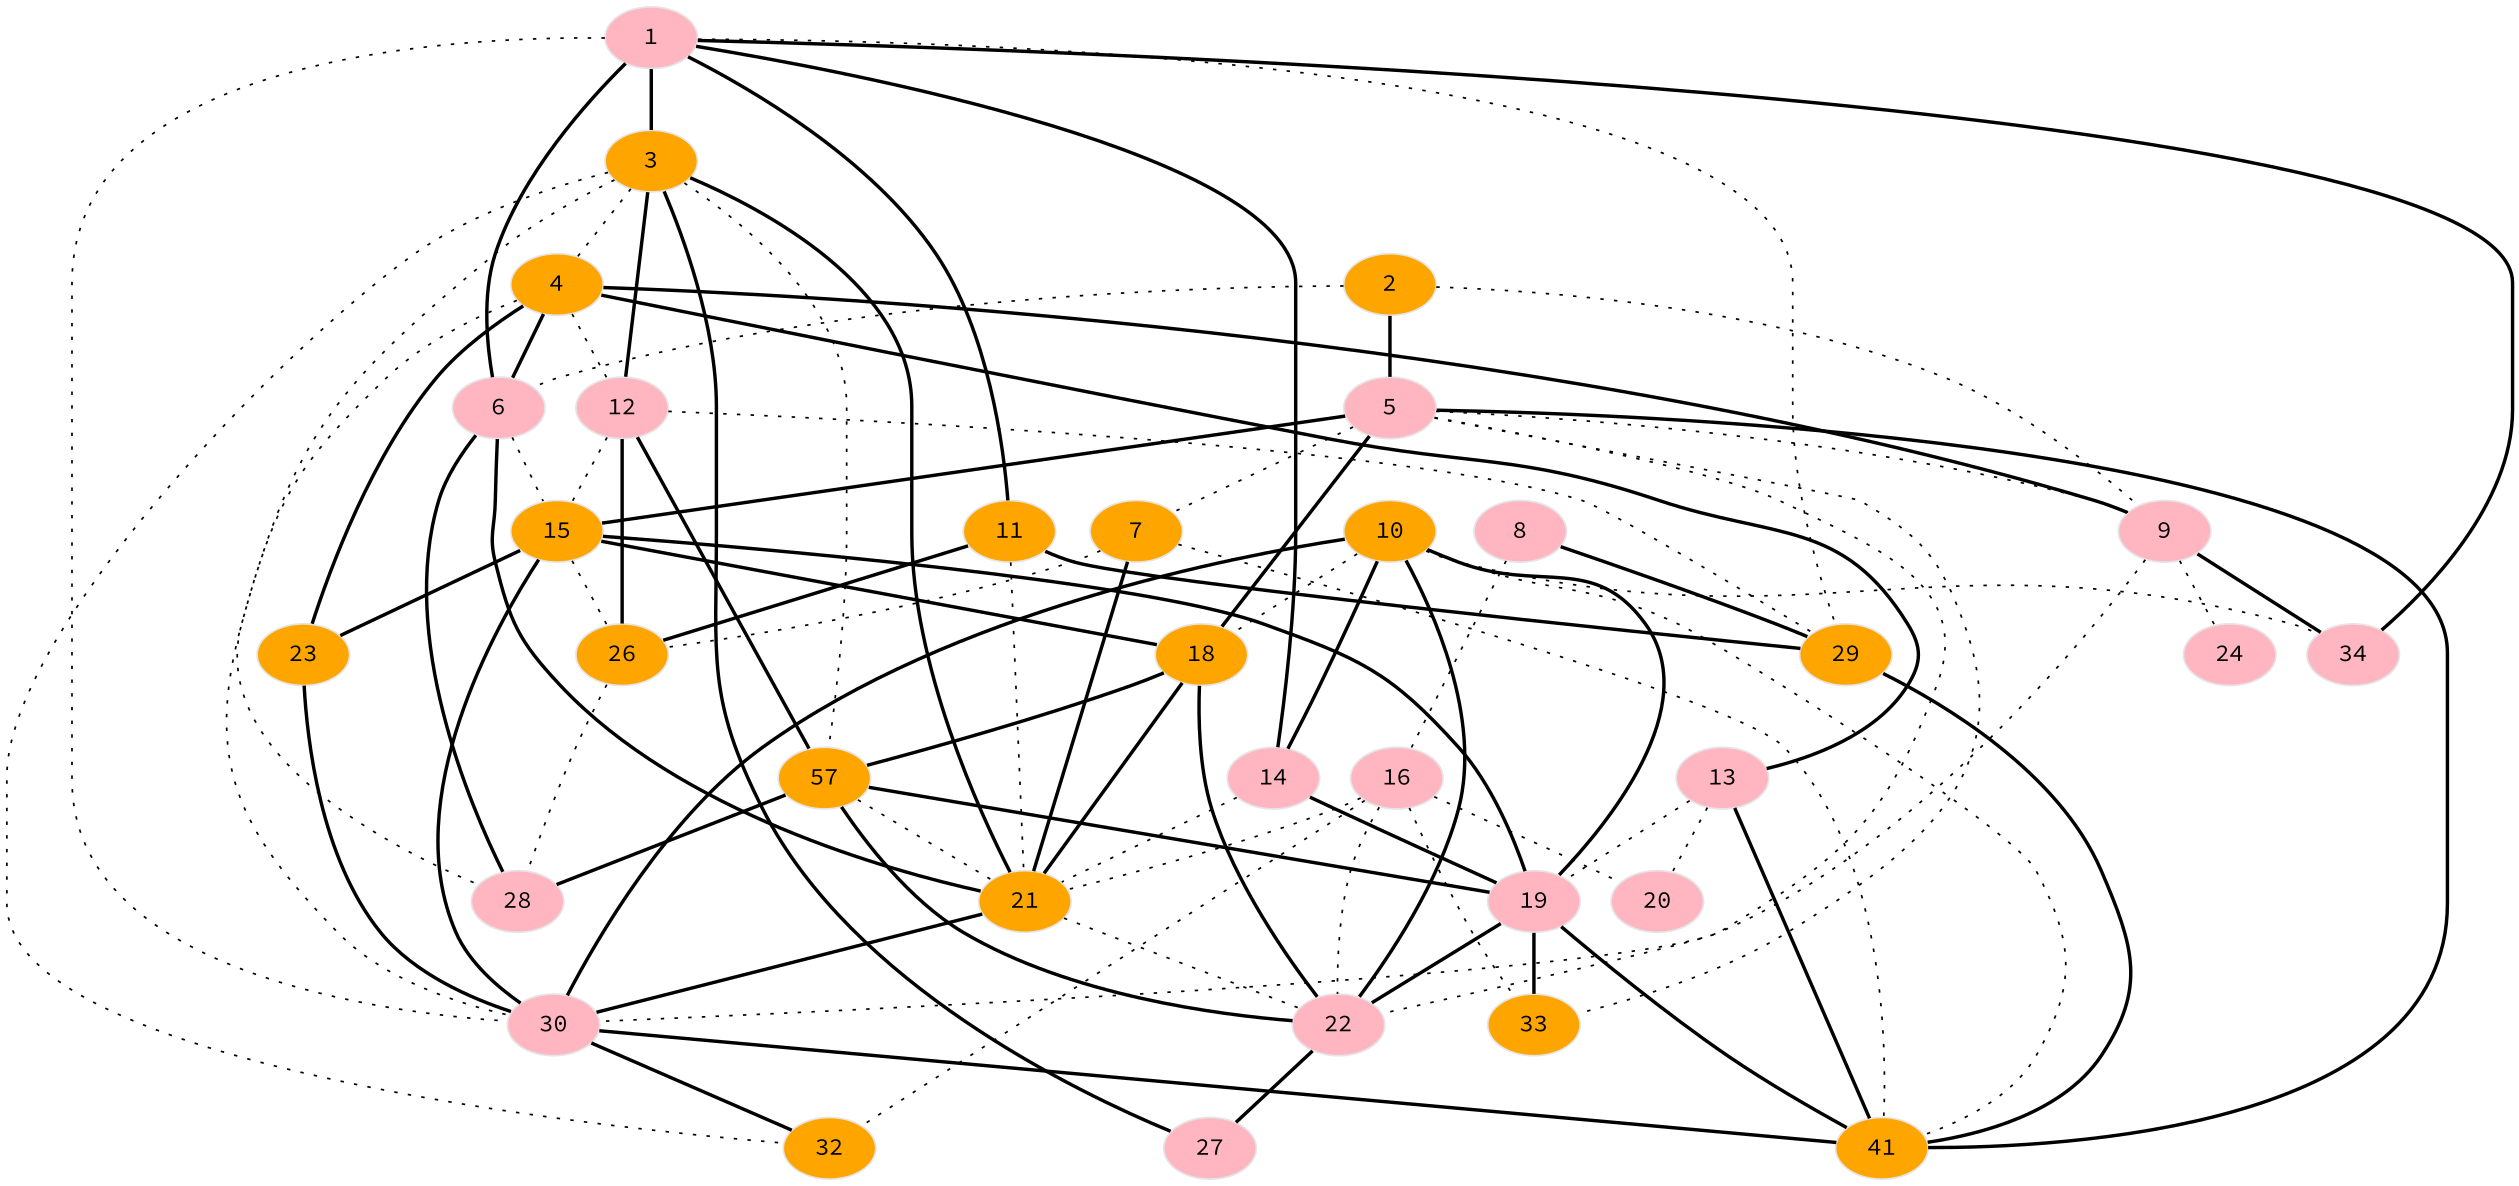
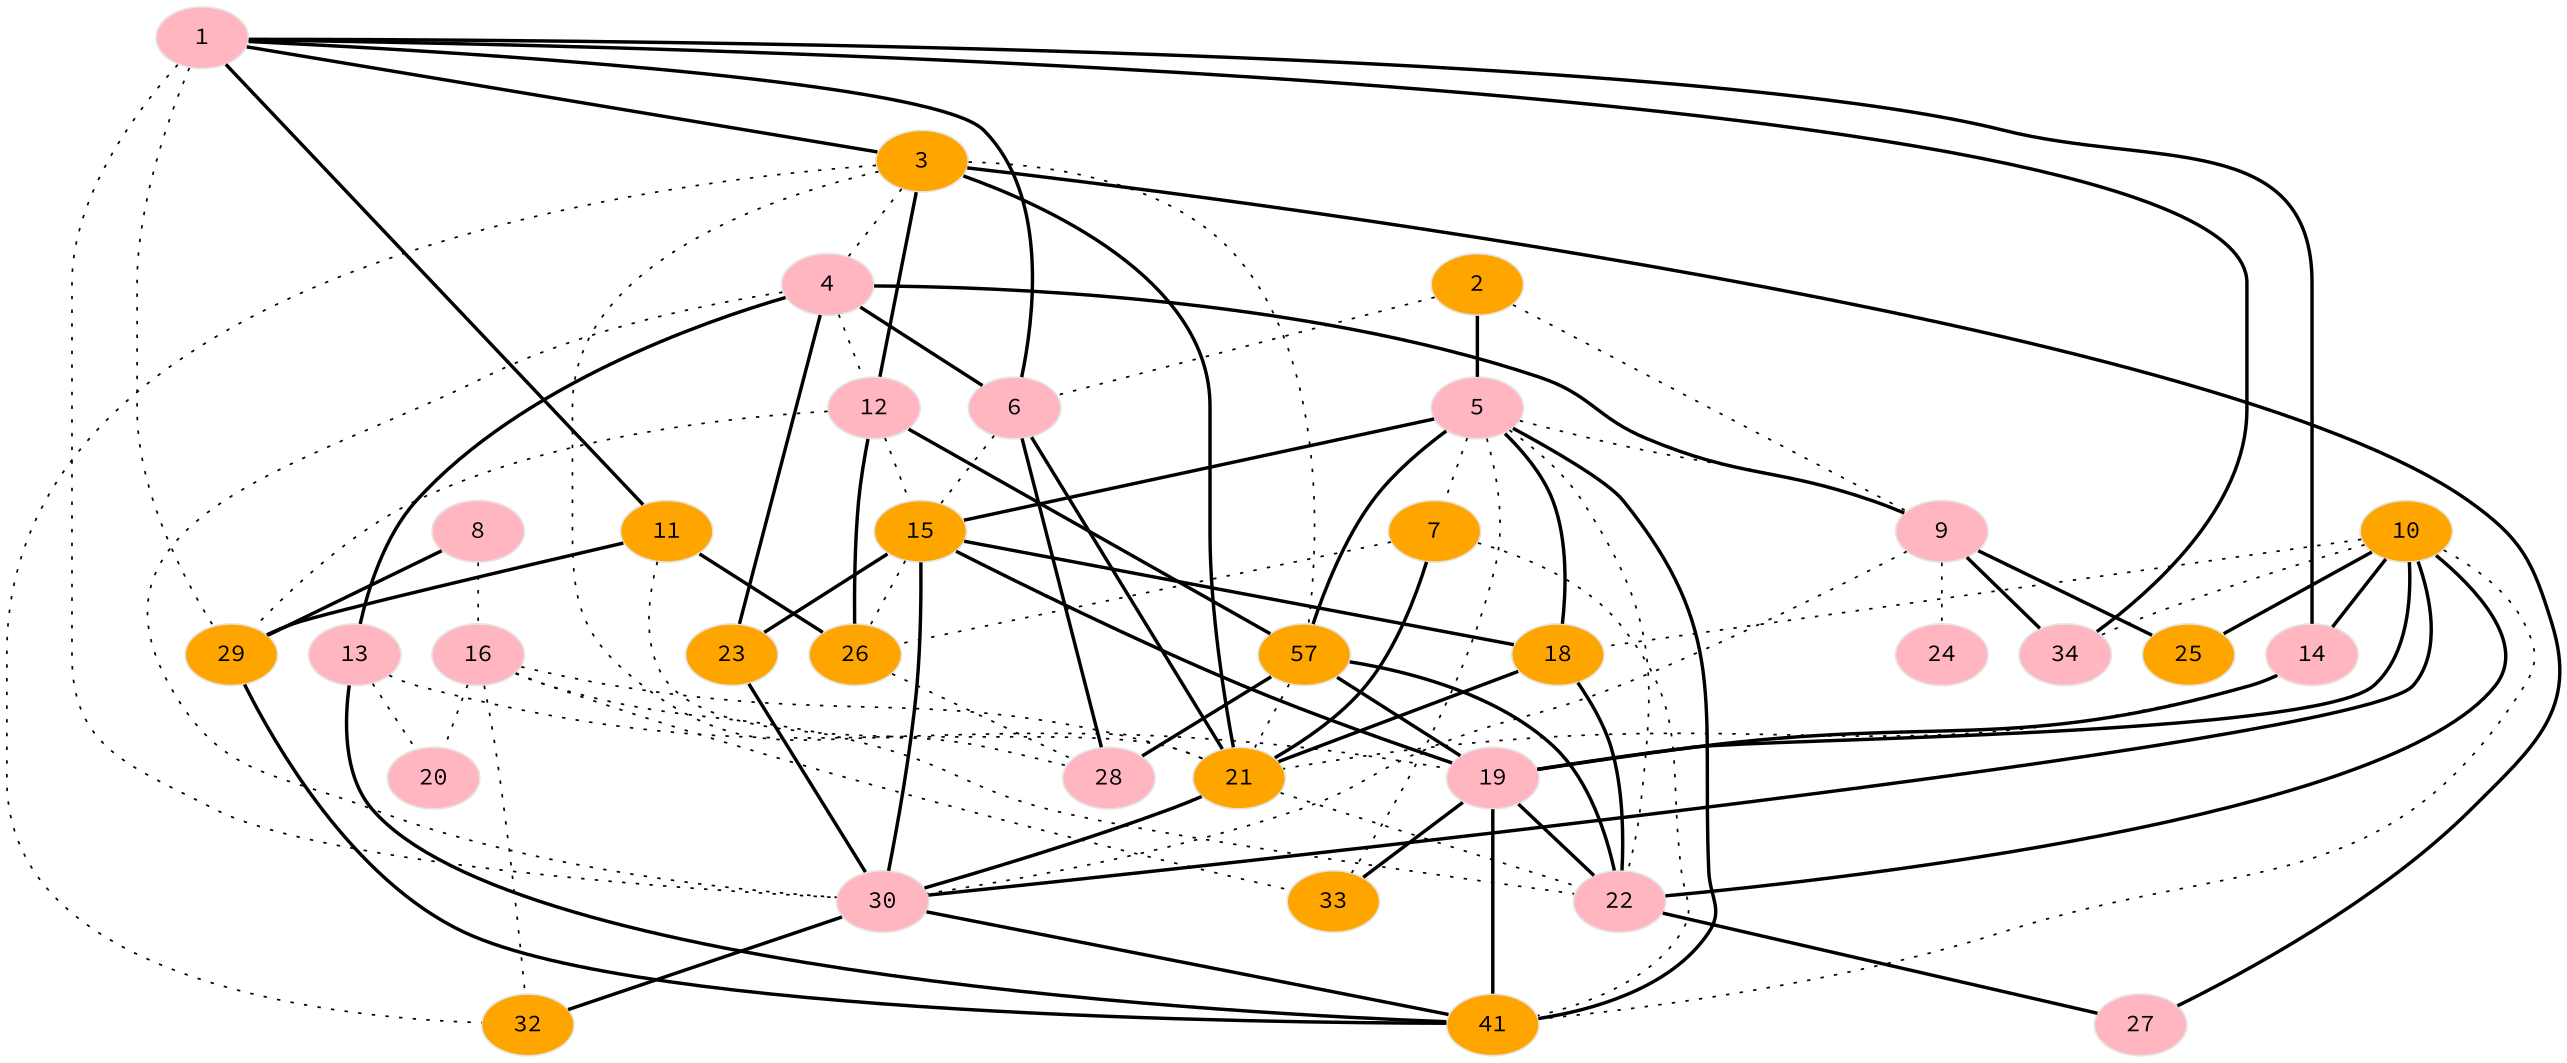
(557, 285) -> (828, 285)
none -> (2189, 655)
(1031, 718) -> (1363, 515)
